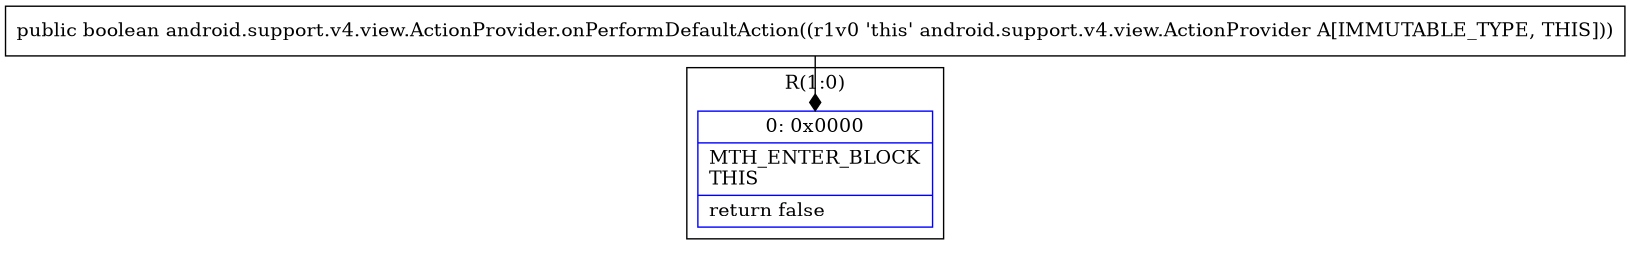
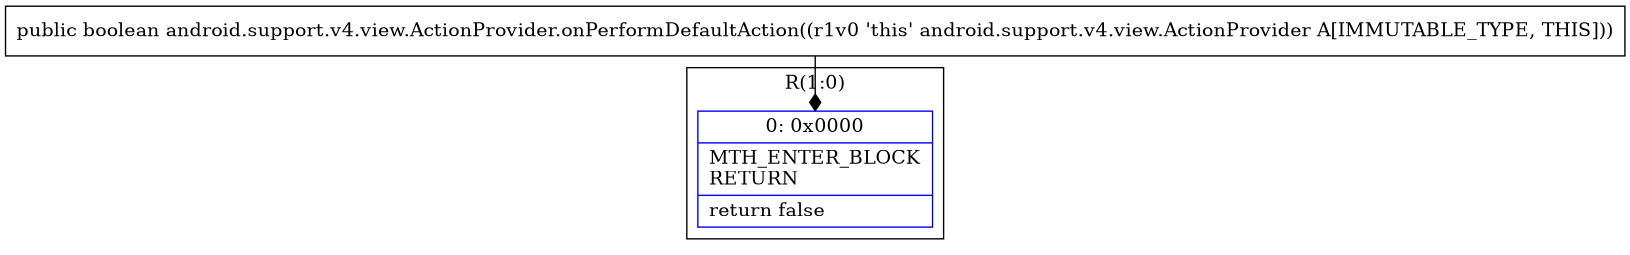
(734, 179) -> (754, 179)
